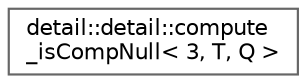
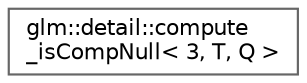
(153, 42) -> (153, 42)
